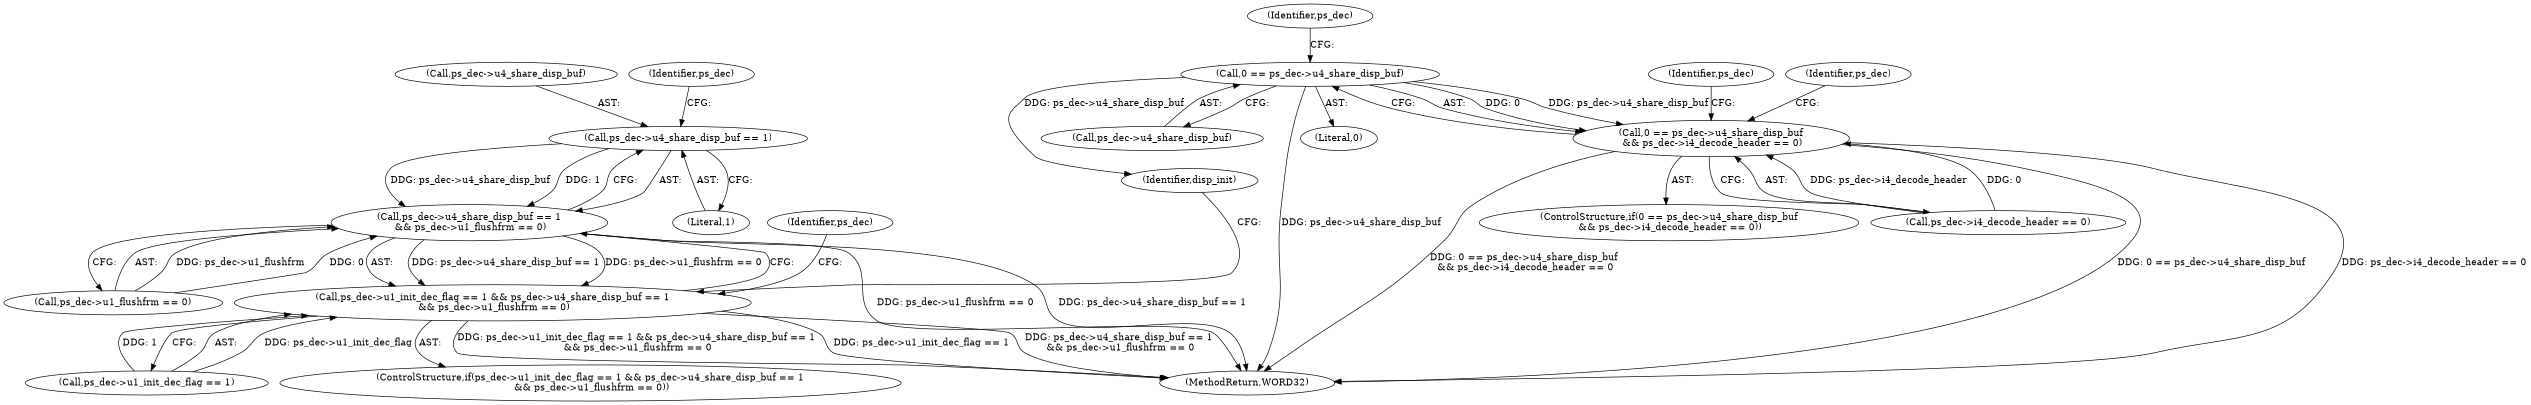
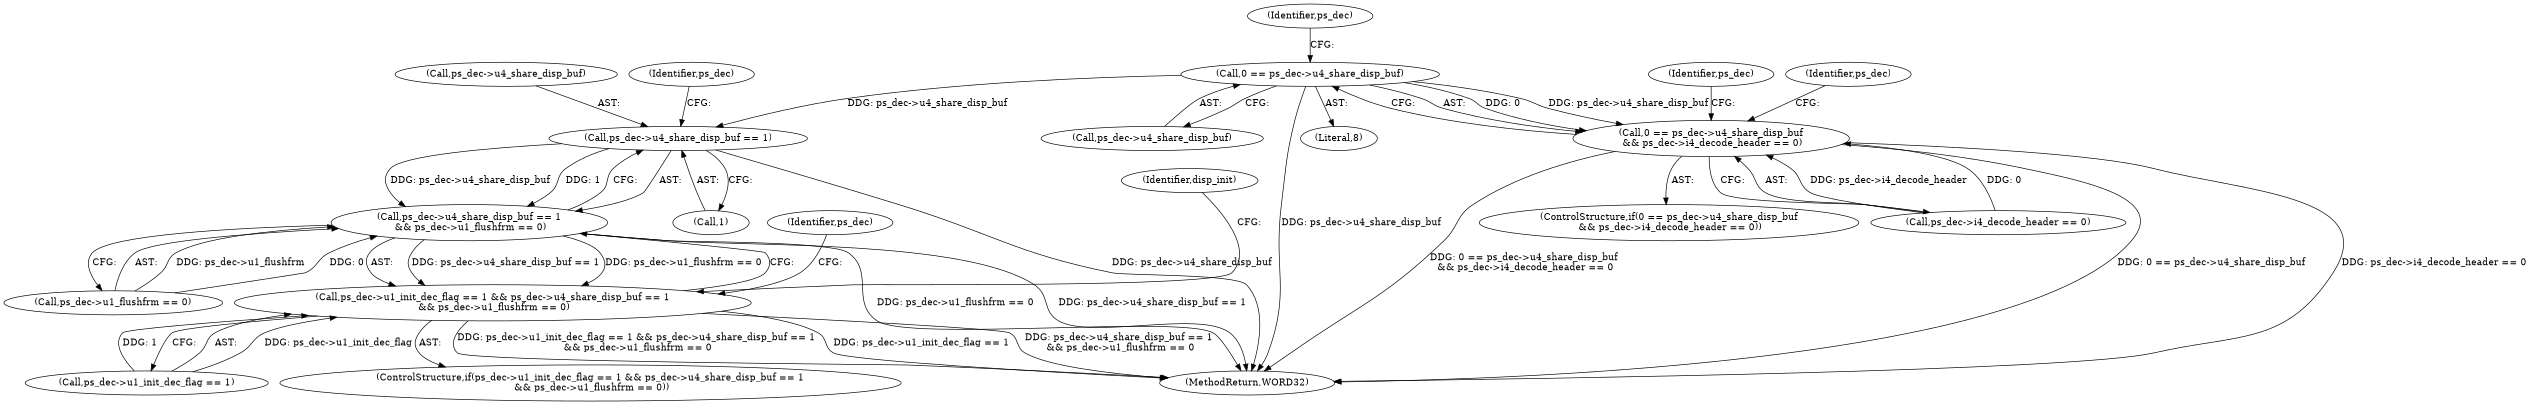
(1024, 99) -> (950, 87)
(1339, 138) -> (1339, 138)
(711, 223) -> (711, 223)
none -> (1018, 247)
